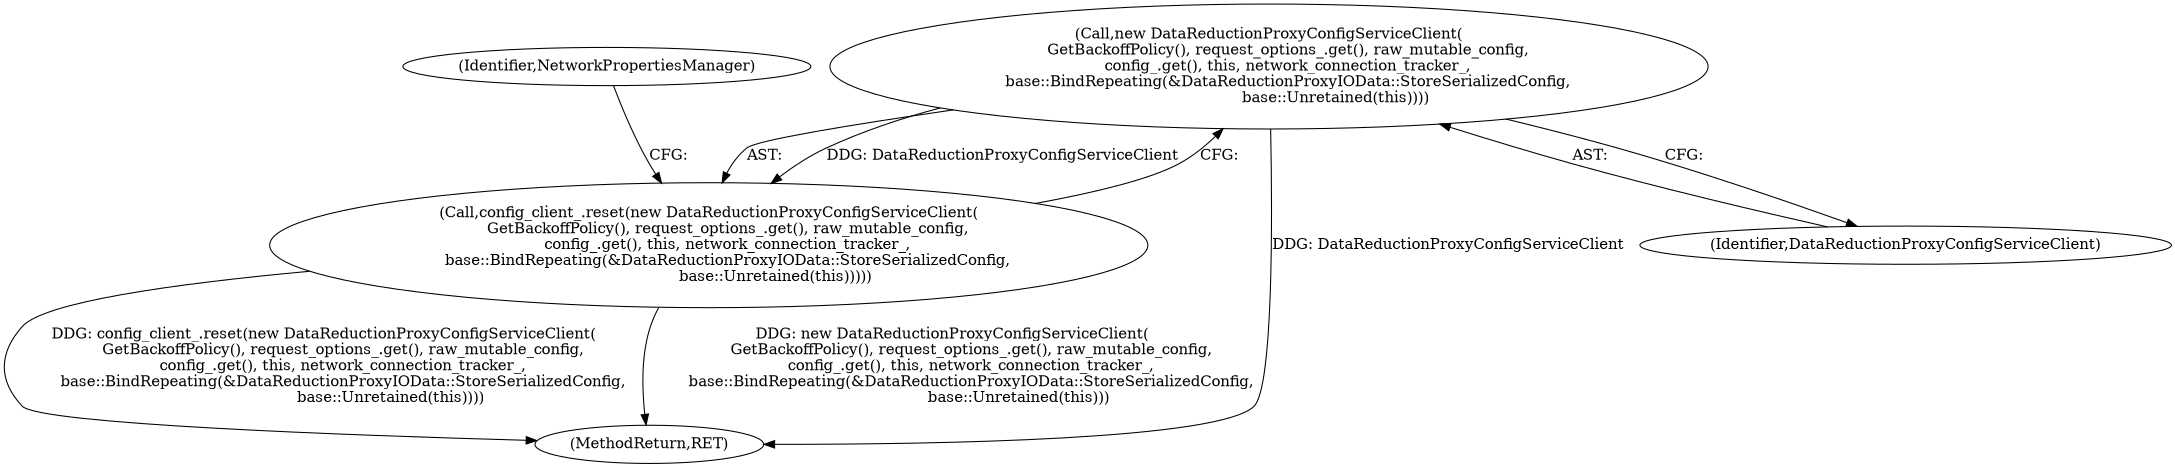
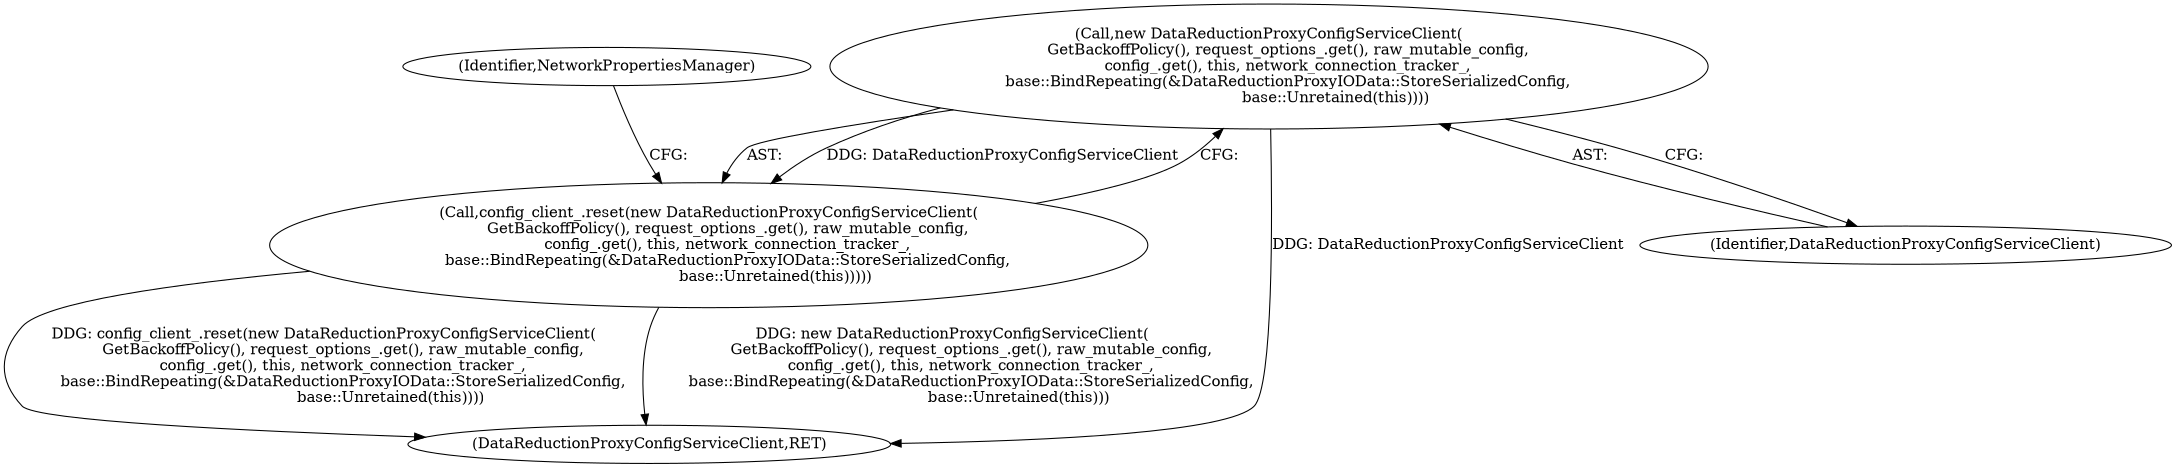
(649, 444) -> (649, 444)
